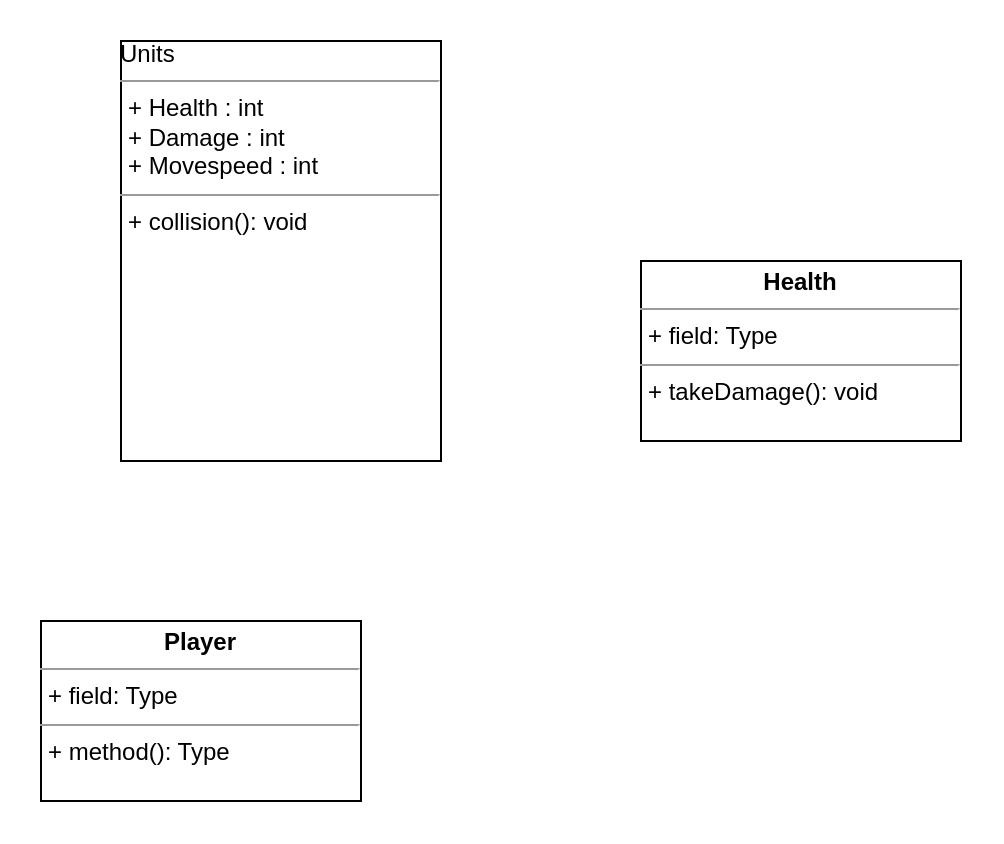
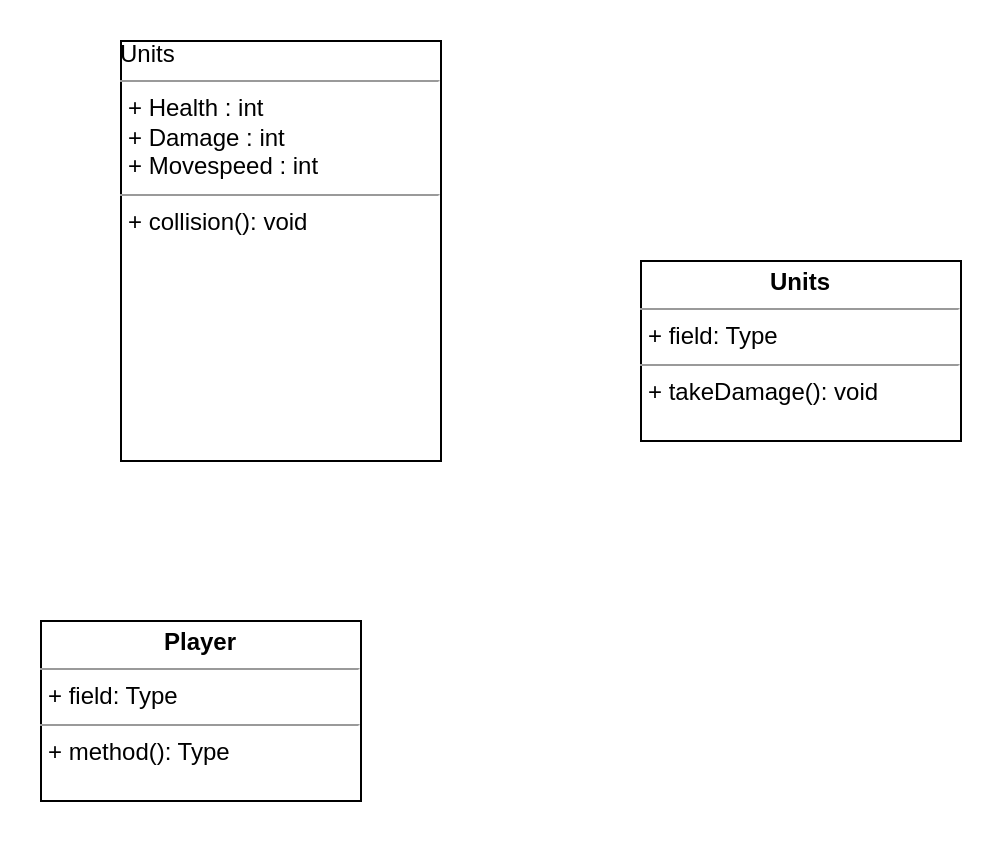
(763, 304) -> (763, 304)
